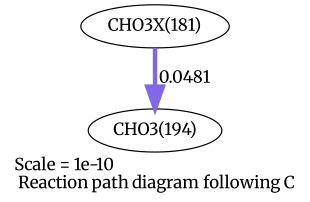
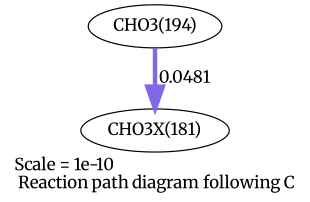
(155, 67) -> (155, 67)
